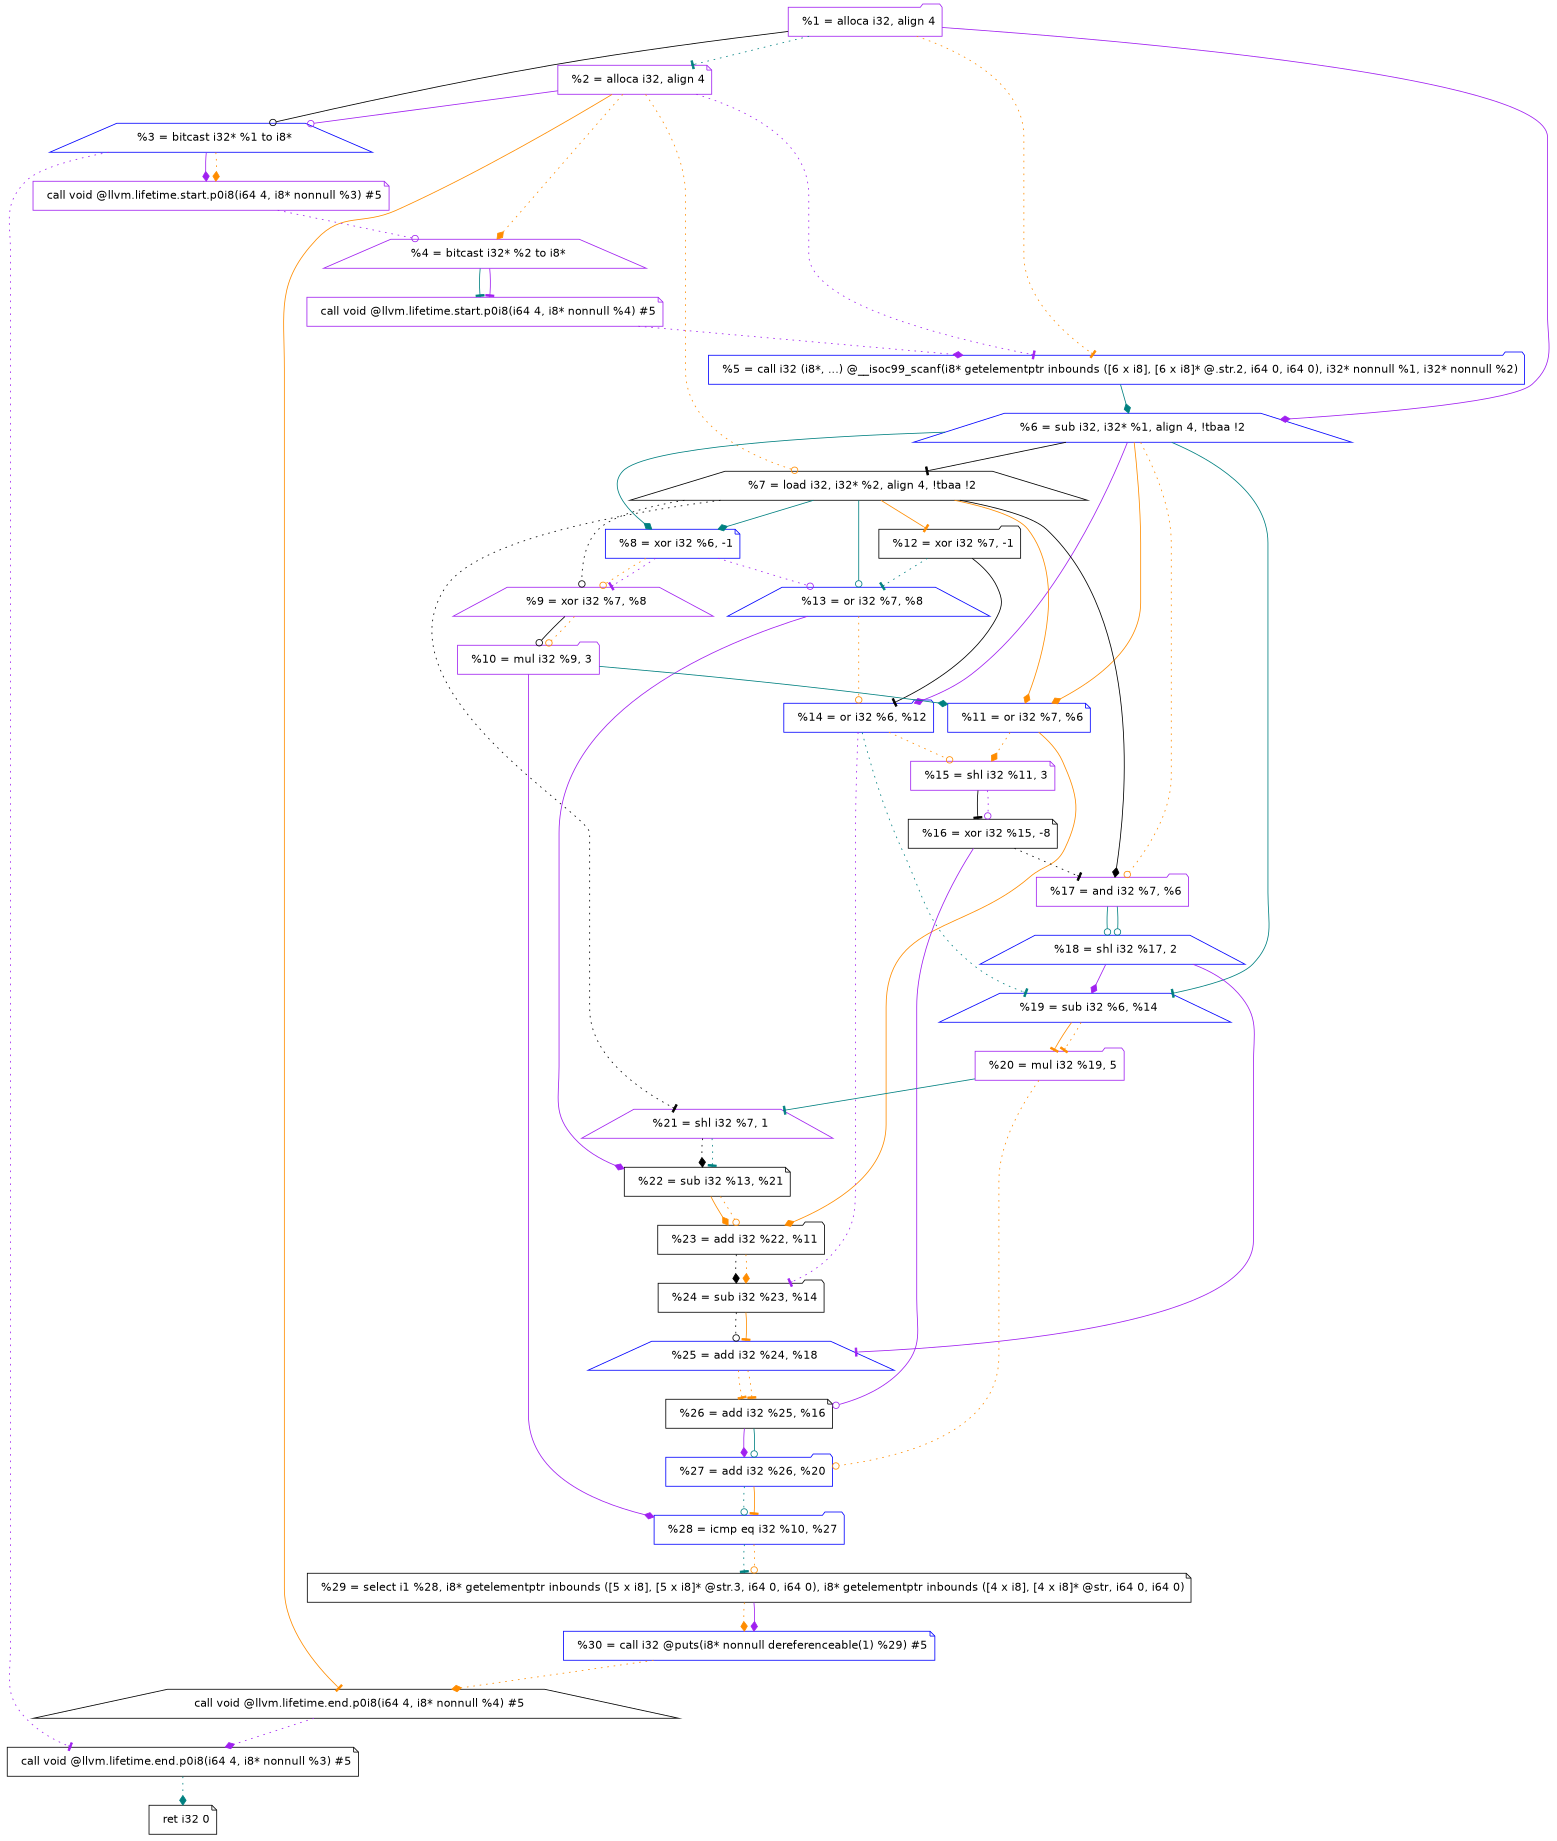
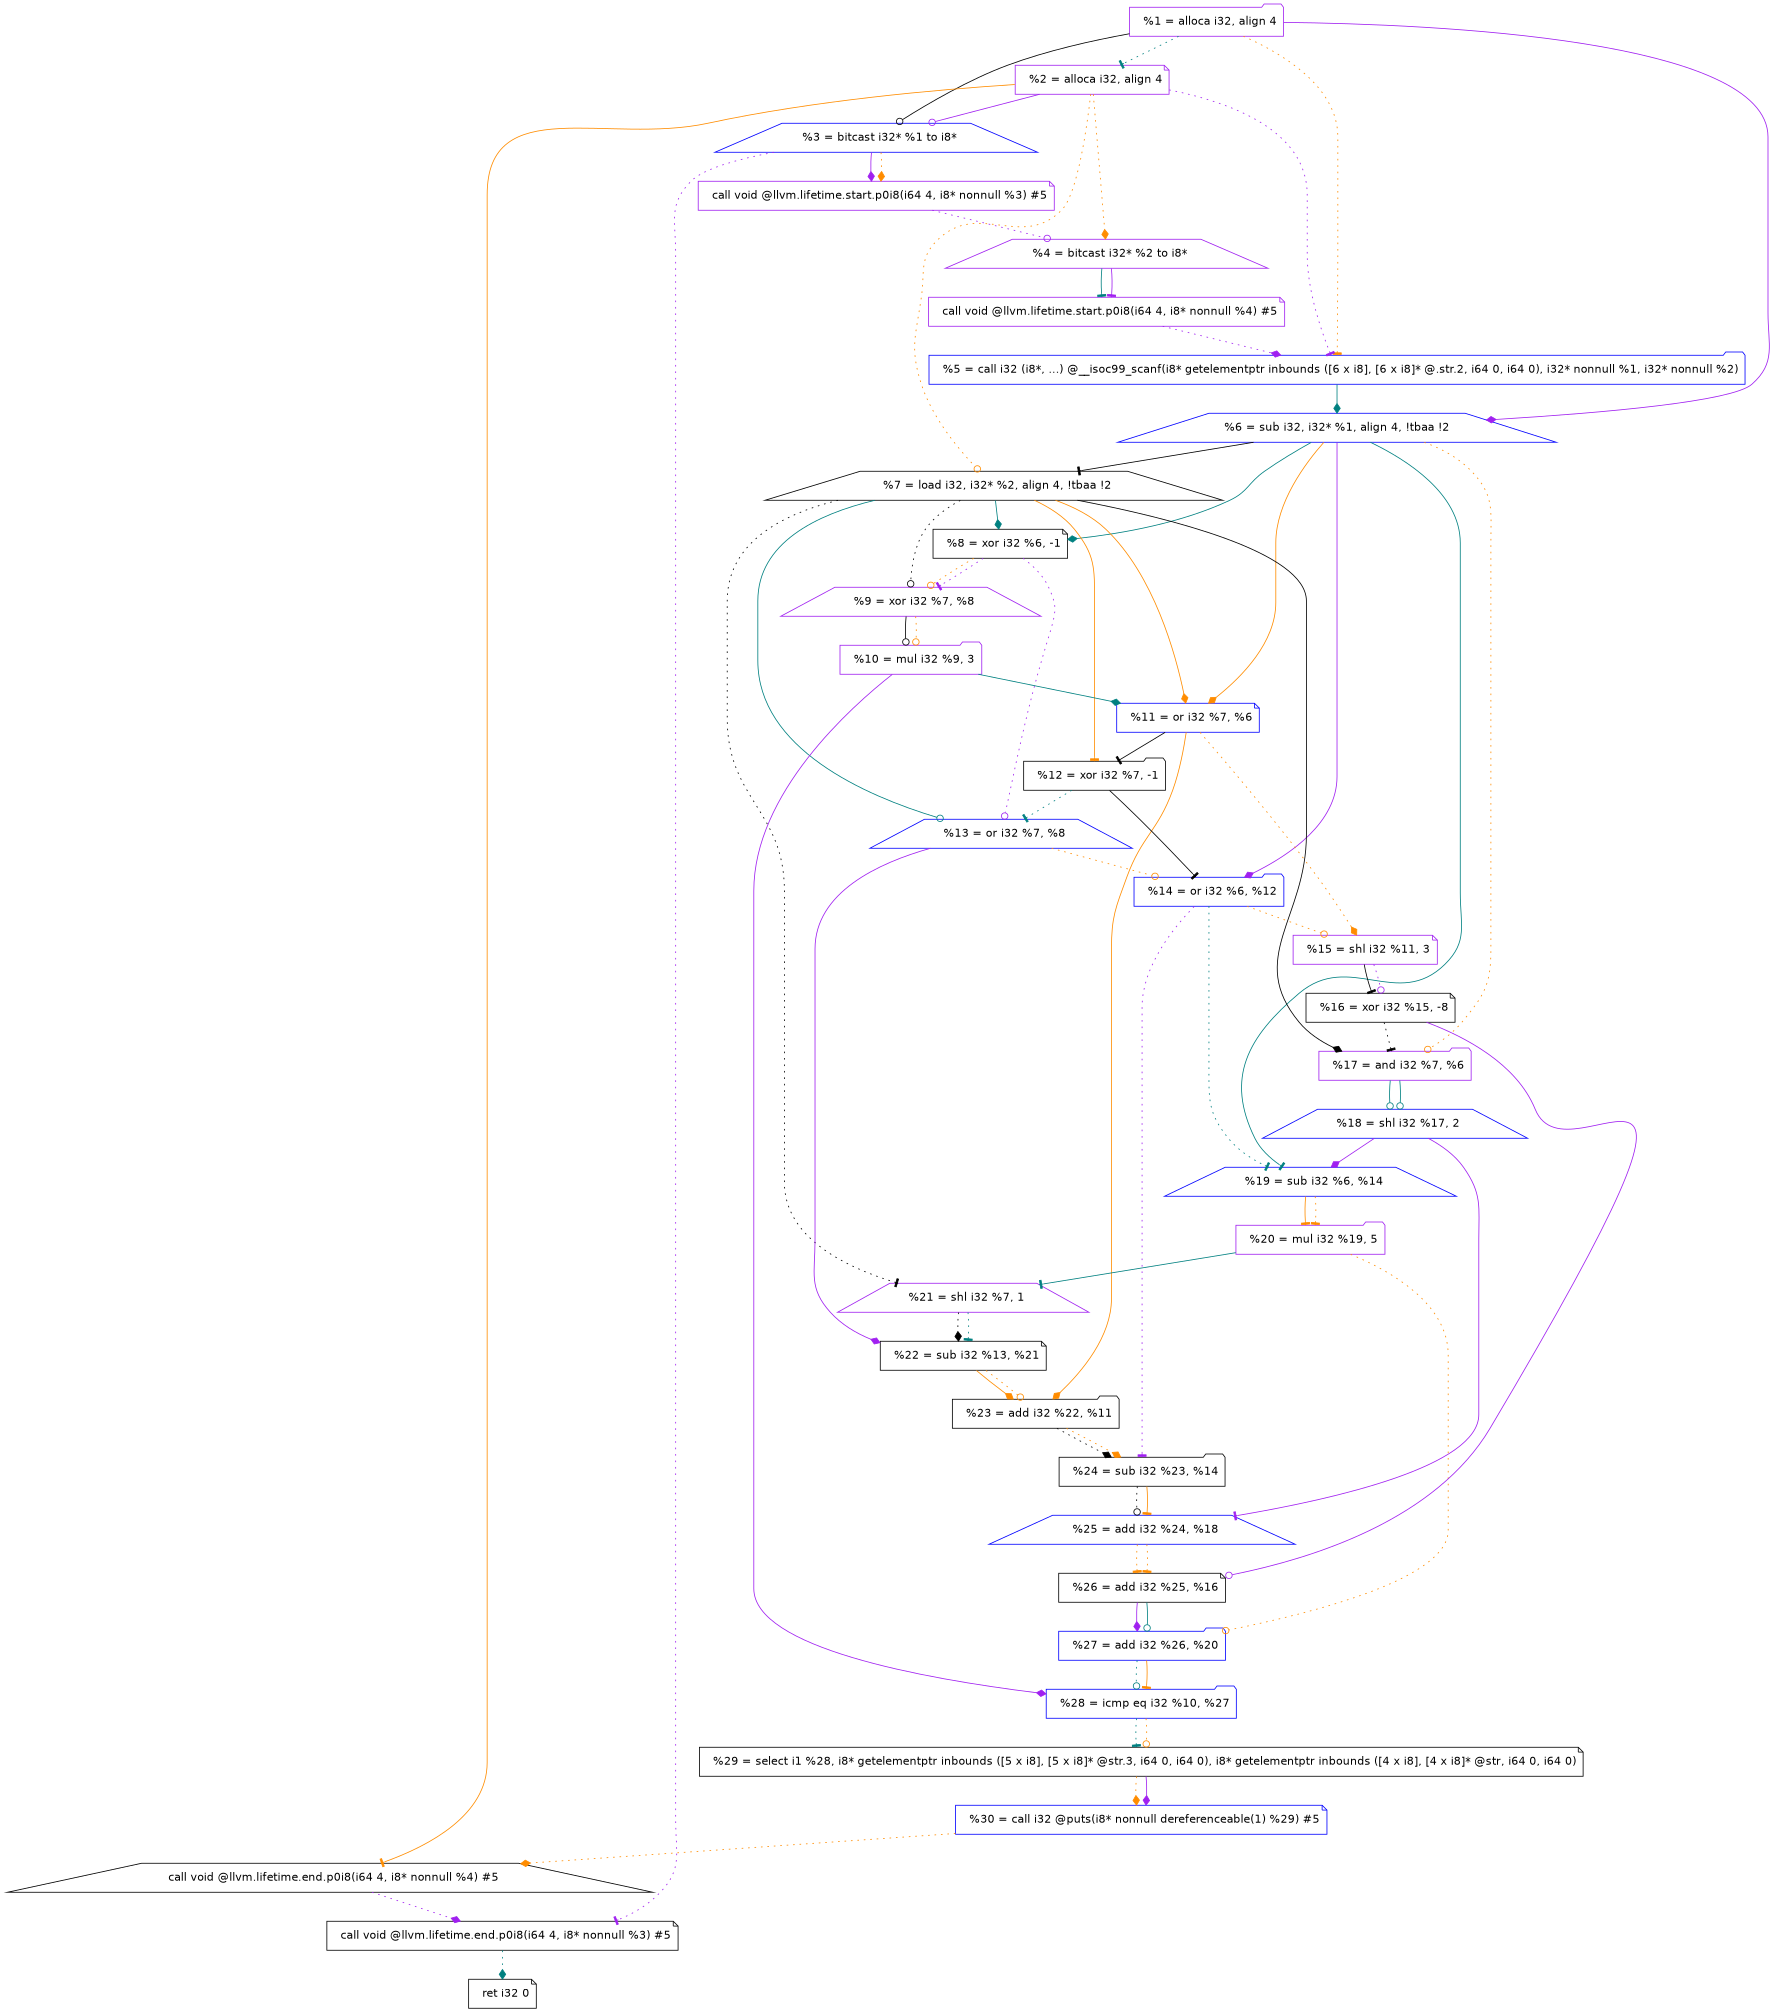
(673, 544) -> (1000, 544)
none -> (1143, 746)
